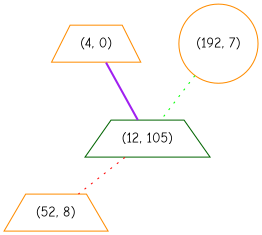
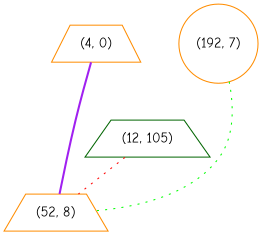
(122, 91) -> (74, 128)
(178, 98) -> (198, 178)
